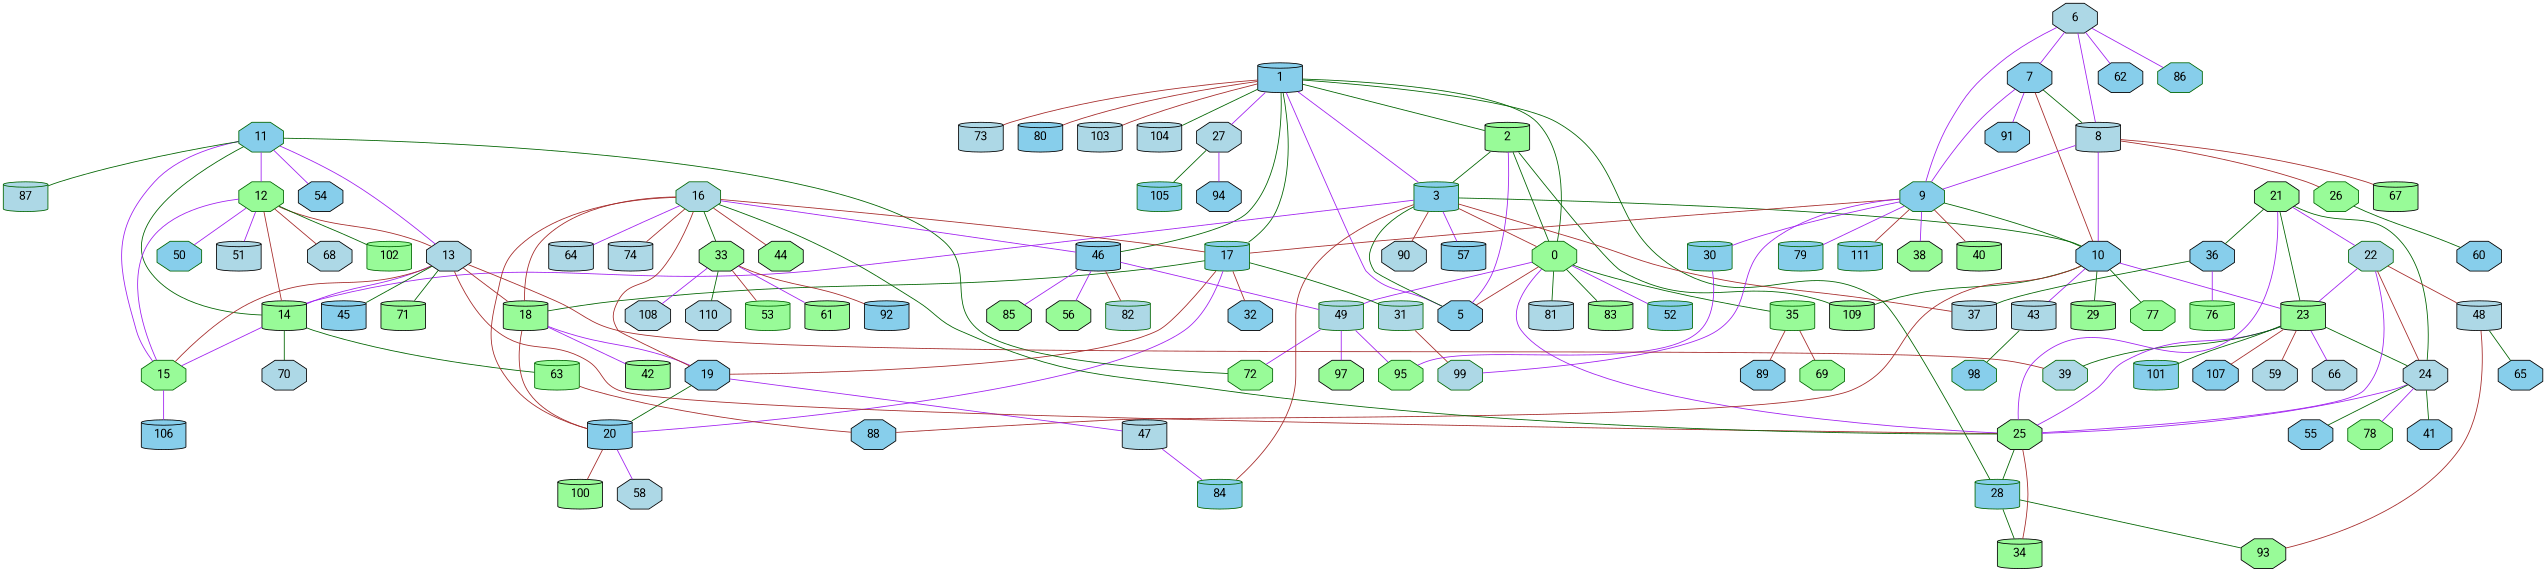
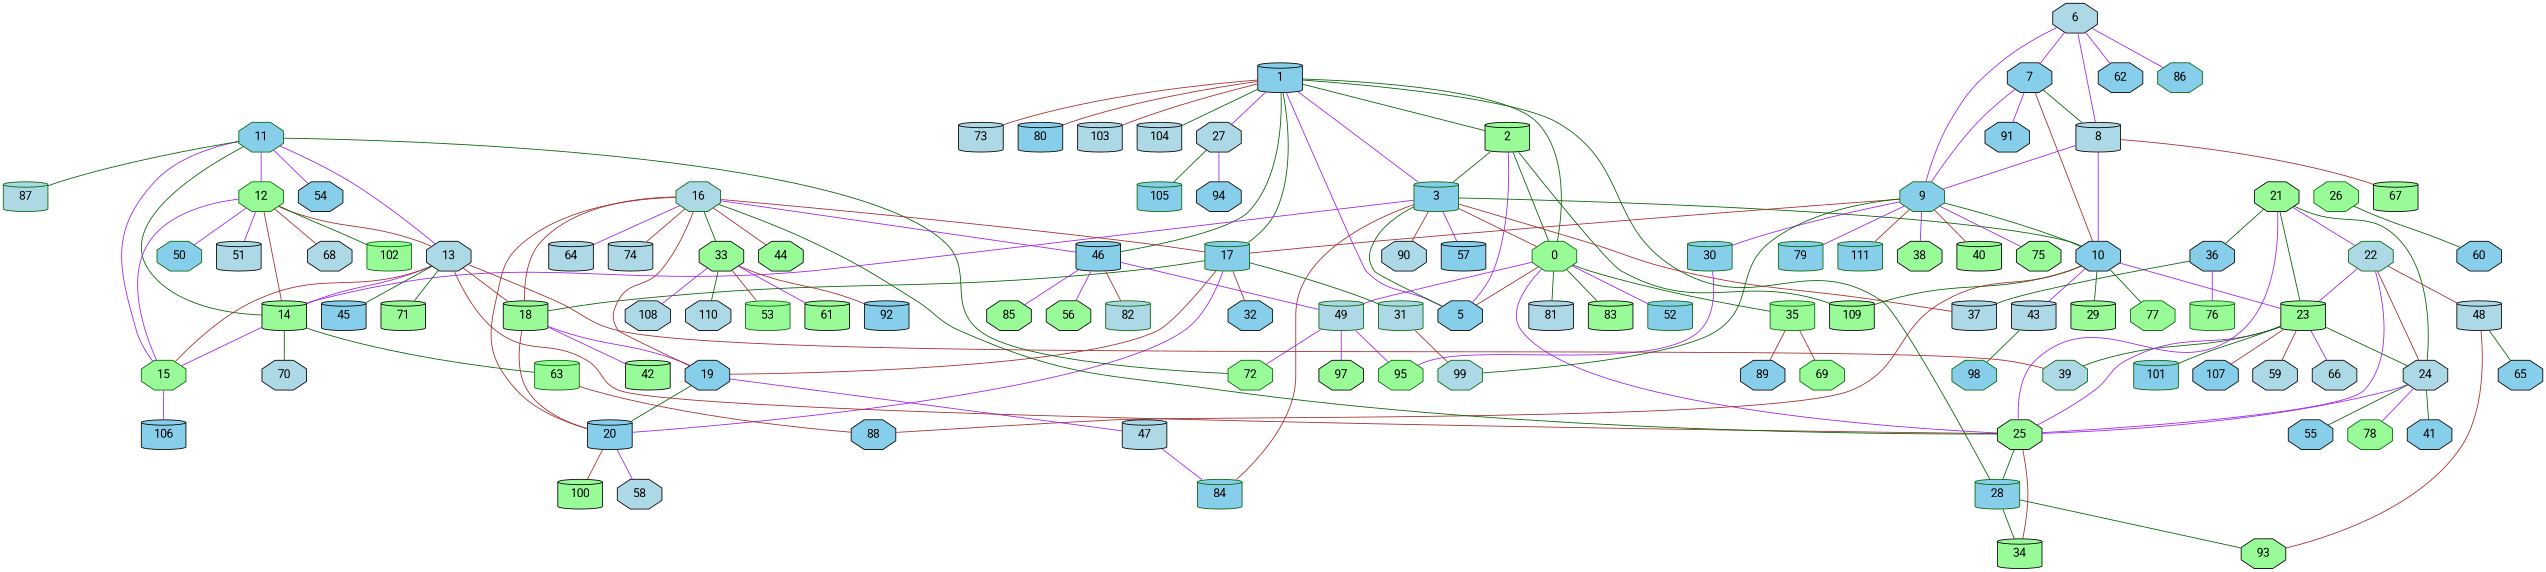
(2221, 159) -> none
none -> (2039, 256)
(1719, 329) -> (1719, 329)
